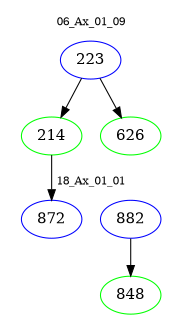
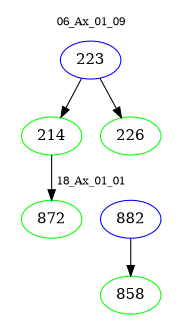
(131, 136) -> (131, 136)
(52, 219) -> (52, 219)
(131, 295) -> (131, 295)
